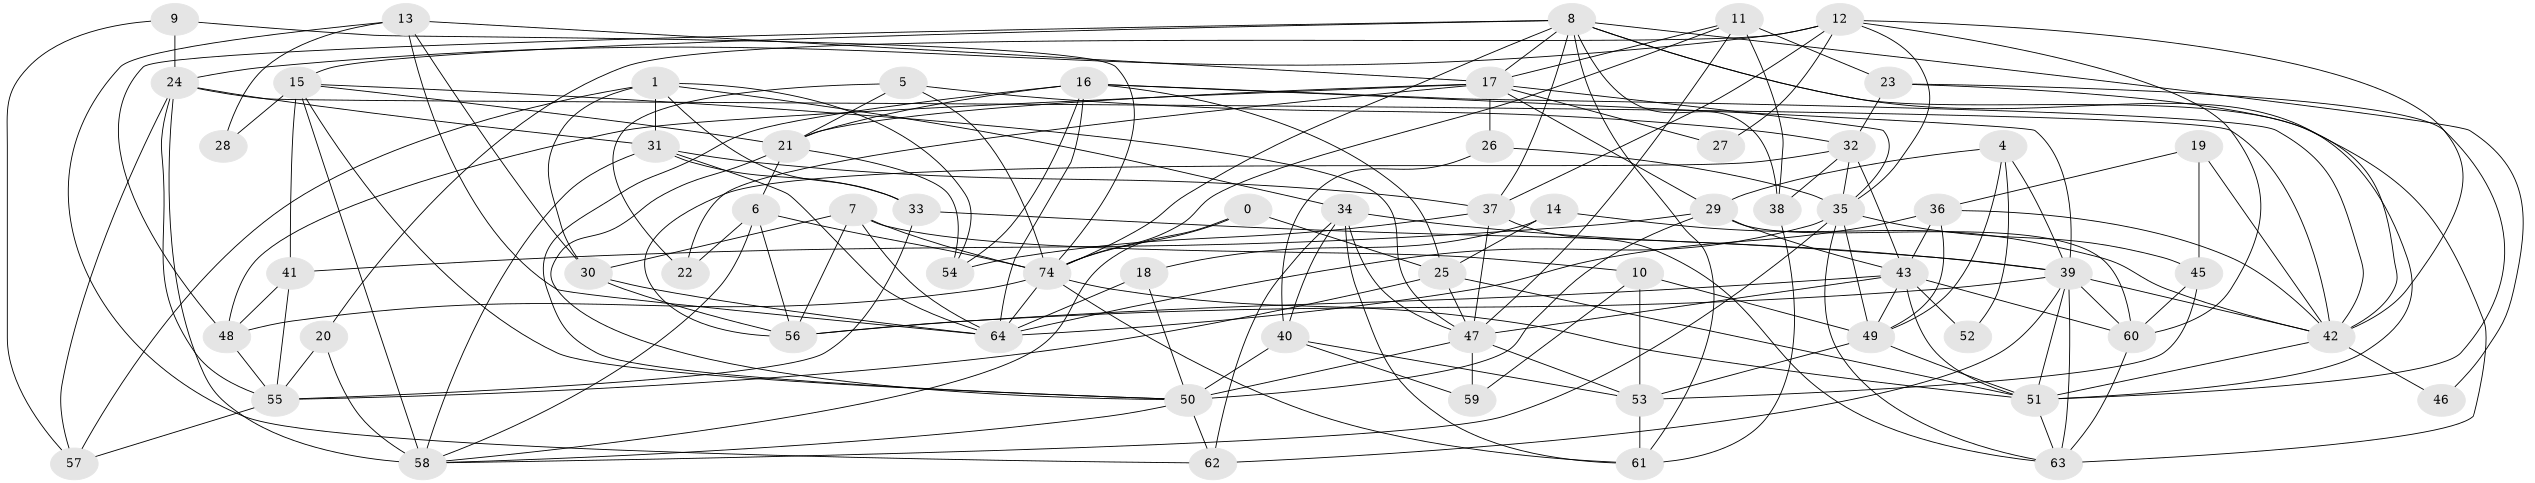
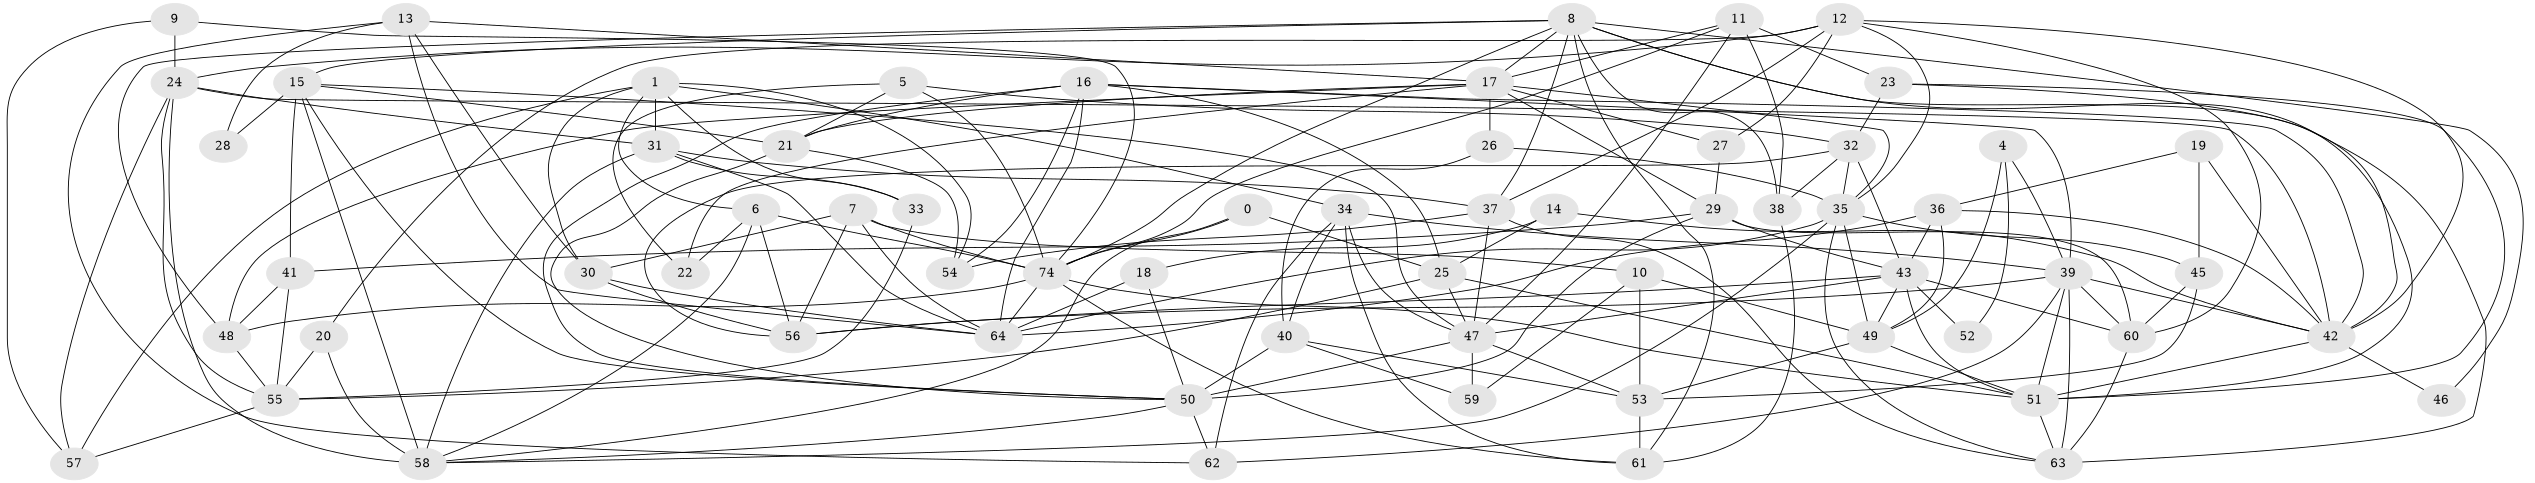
(1854, 168) -> (1717, 178)
(771, 178) -> (637, 176)
(1383, 232) -> none
